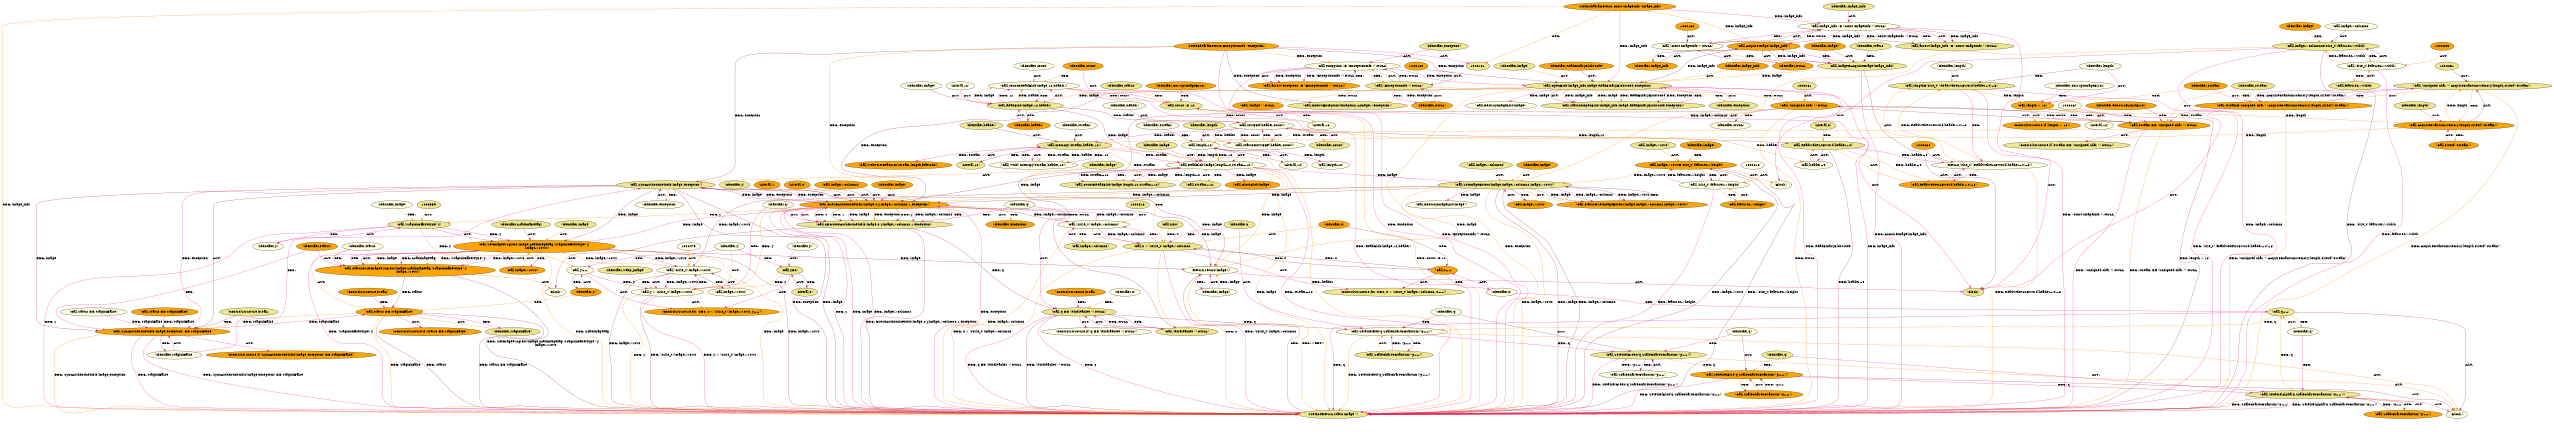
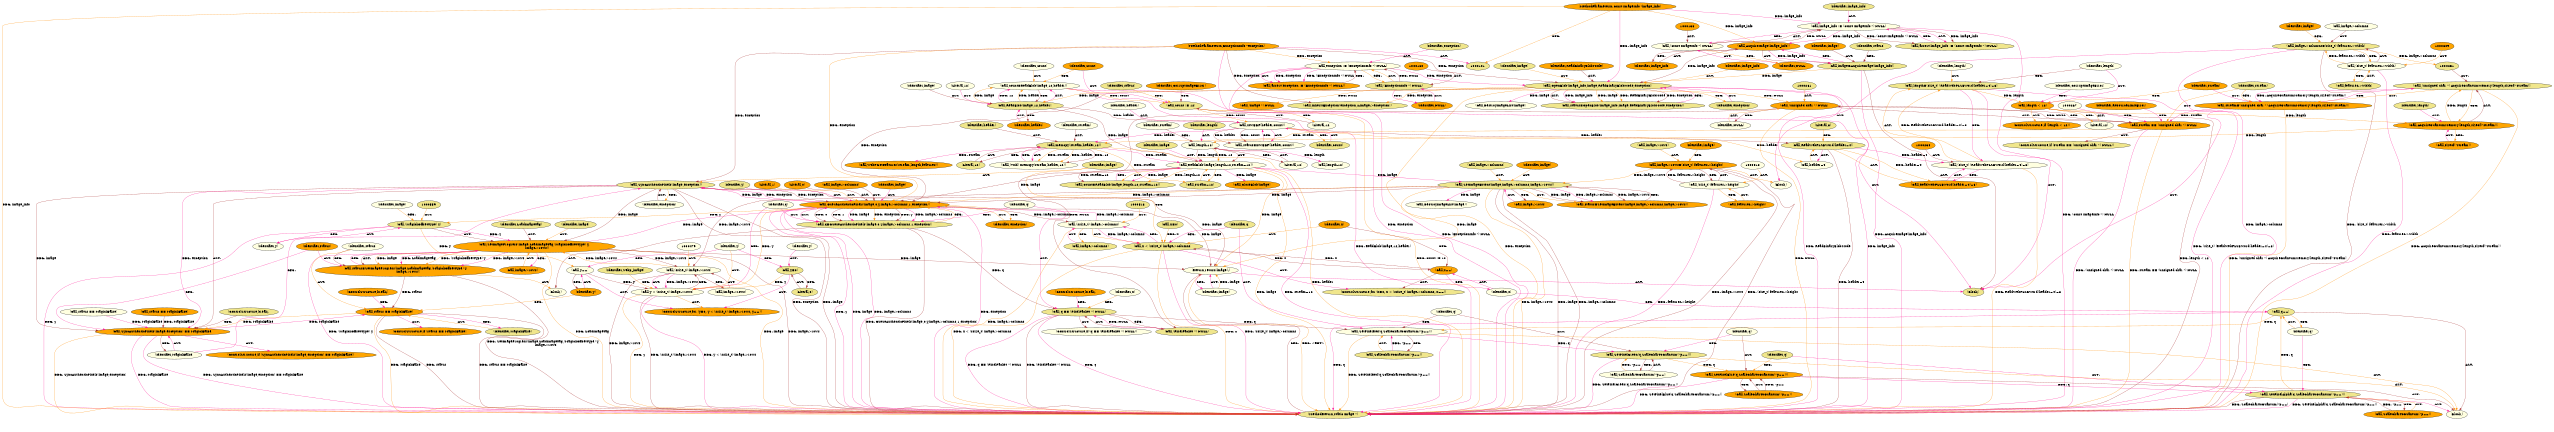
(1888, 75) -> (2397, 57)
(1592, 135) -> (1592, 135)
(1989, 165) -> (1989, 165)
